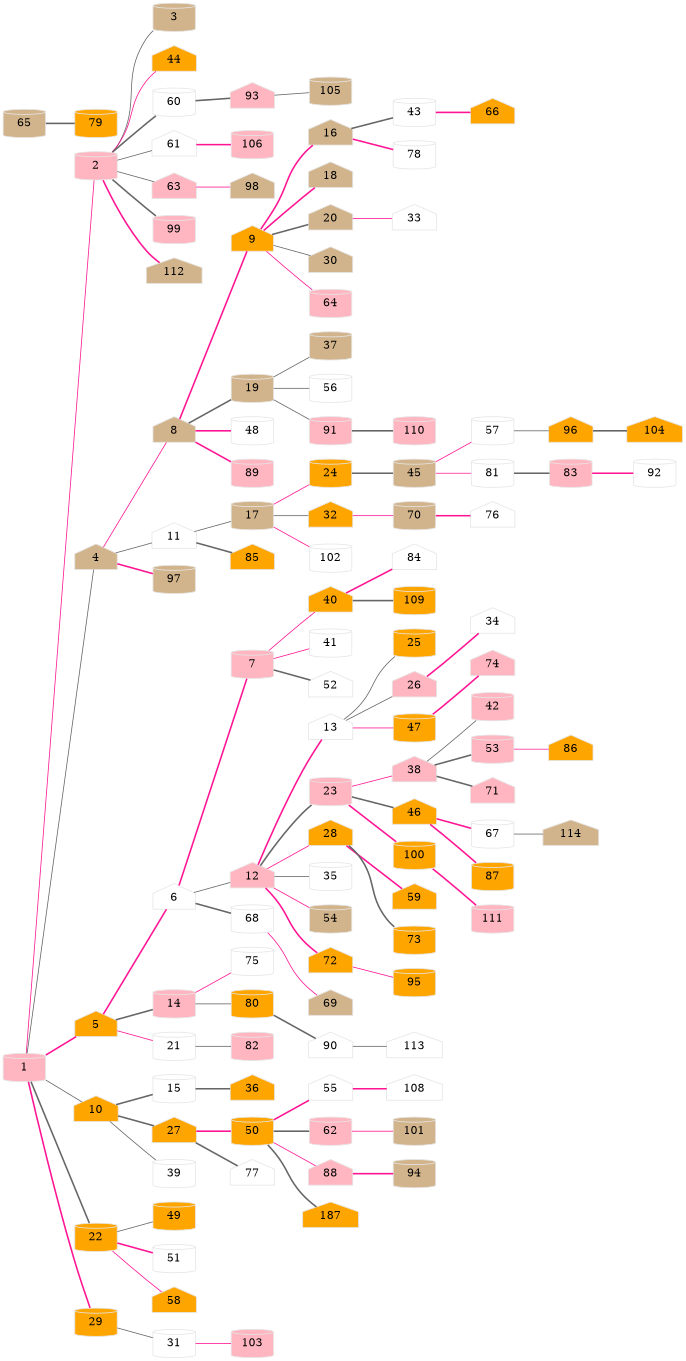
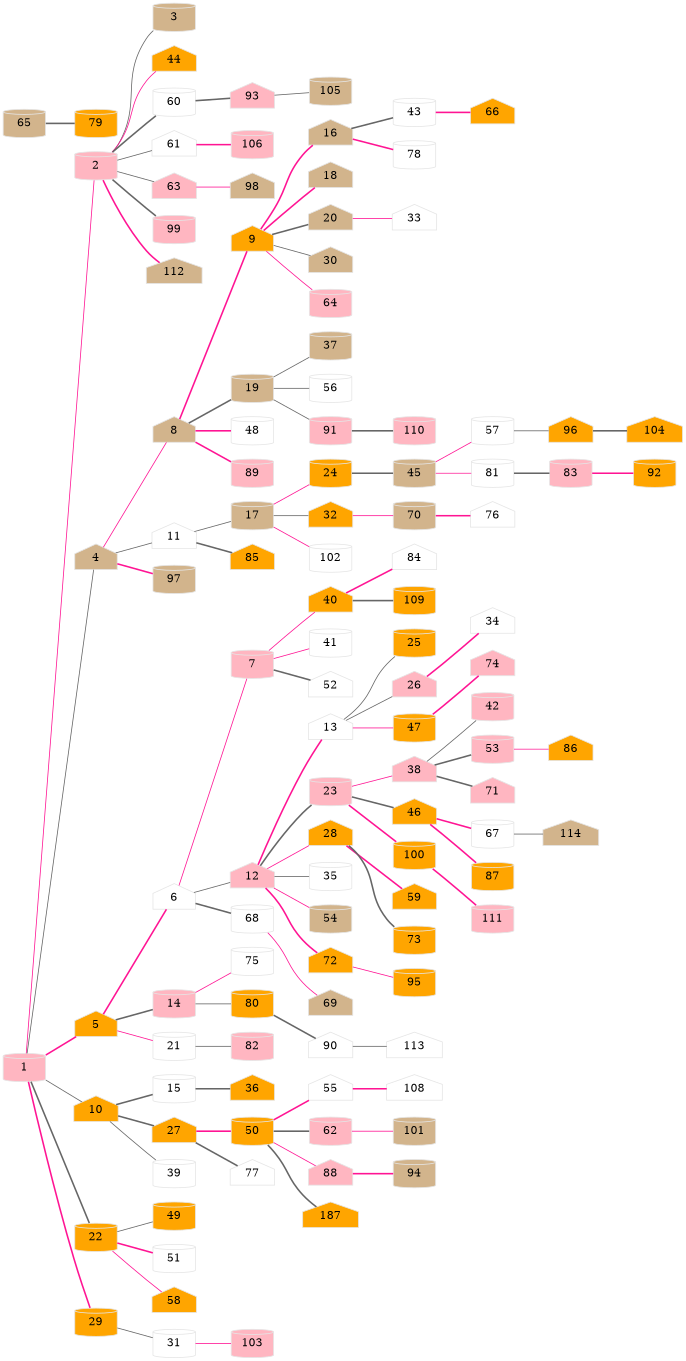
(655, 473) -> (655, 473)
(213, 782) -> (213, 782)
